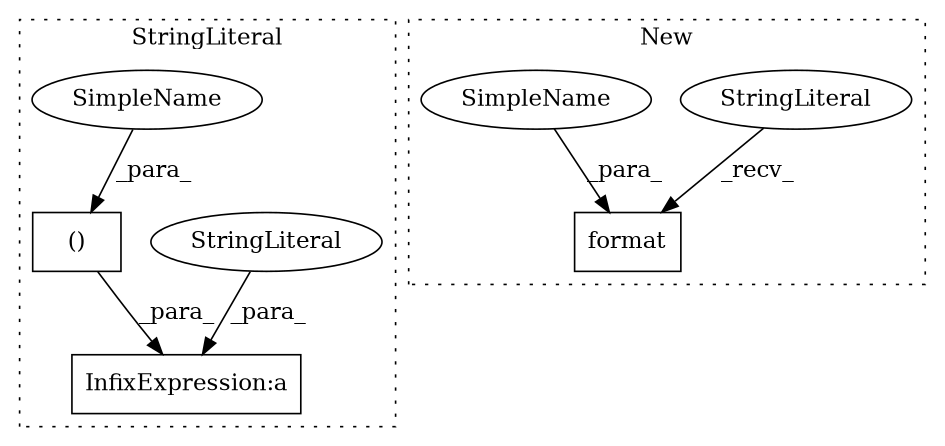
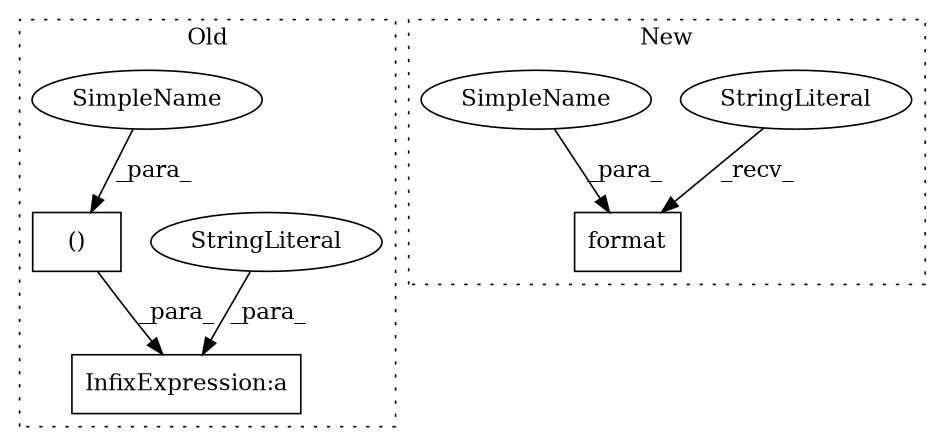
(208, 38) -> (208, 38)
